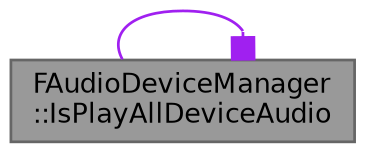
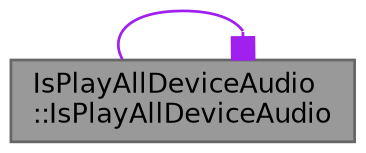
(183, 101) -> (183, 101)
